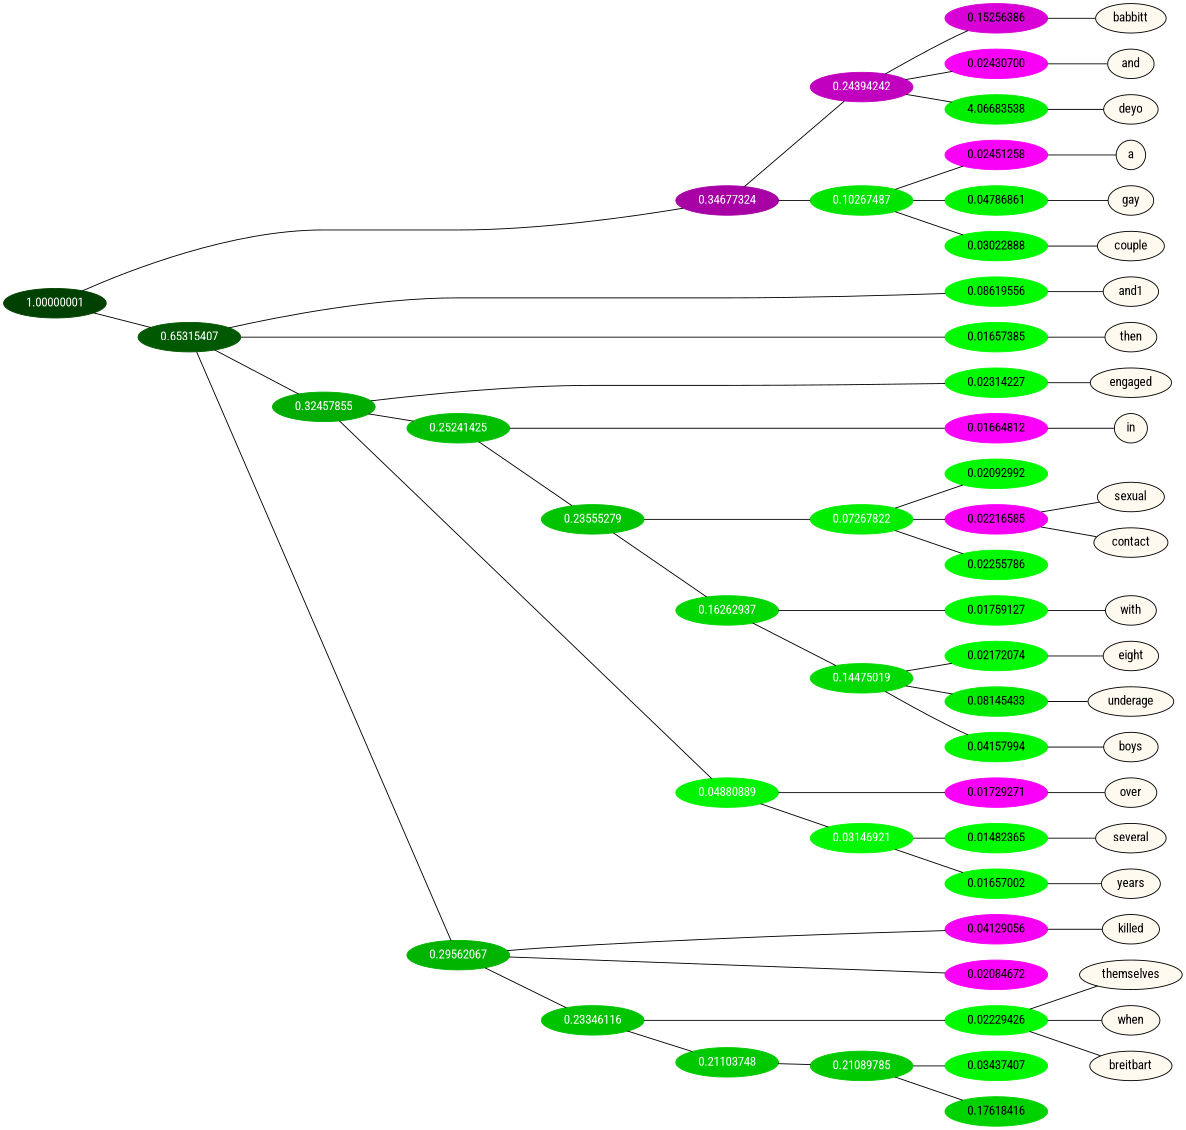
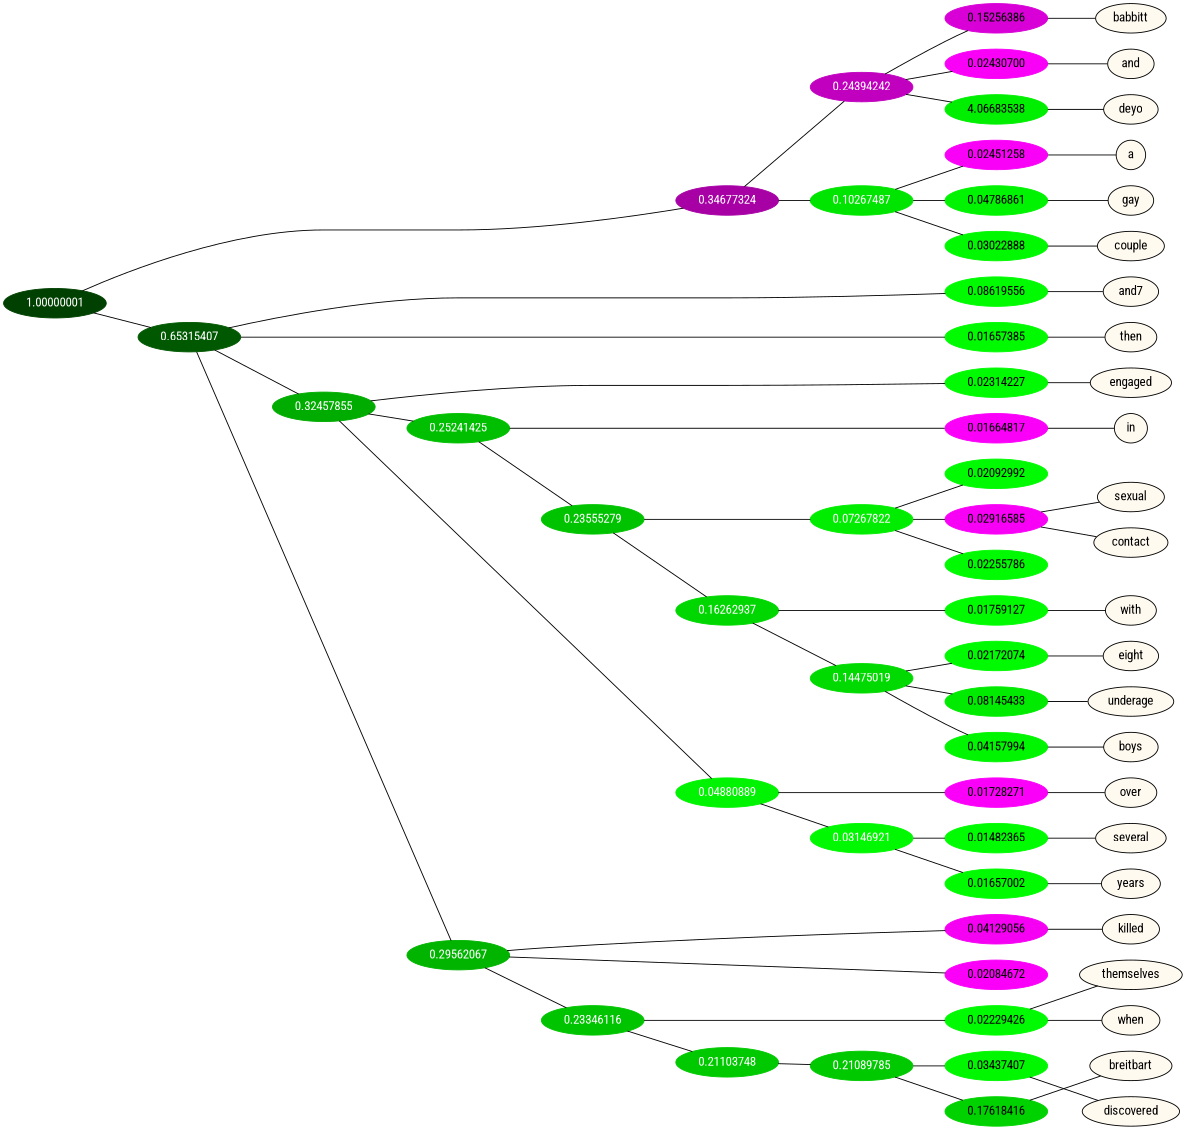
(1131, 292) -> (1131, 292)
(996, 428) -> (996, 428)
(996, 519) -> (996, 519)
(996, 793) -> (996, 793)
(1065, 1044) -> (1072, 1086)
none -> (1131, 1111)
